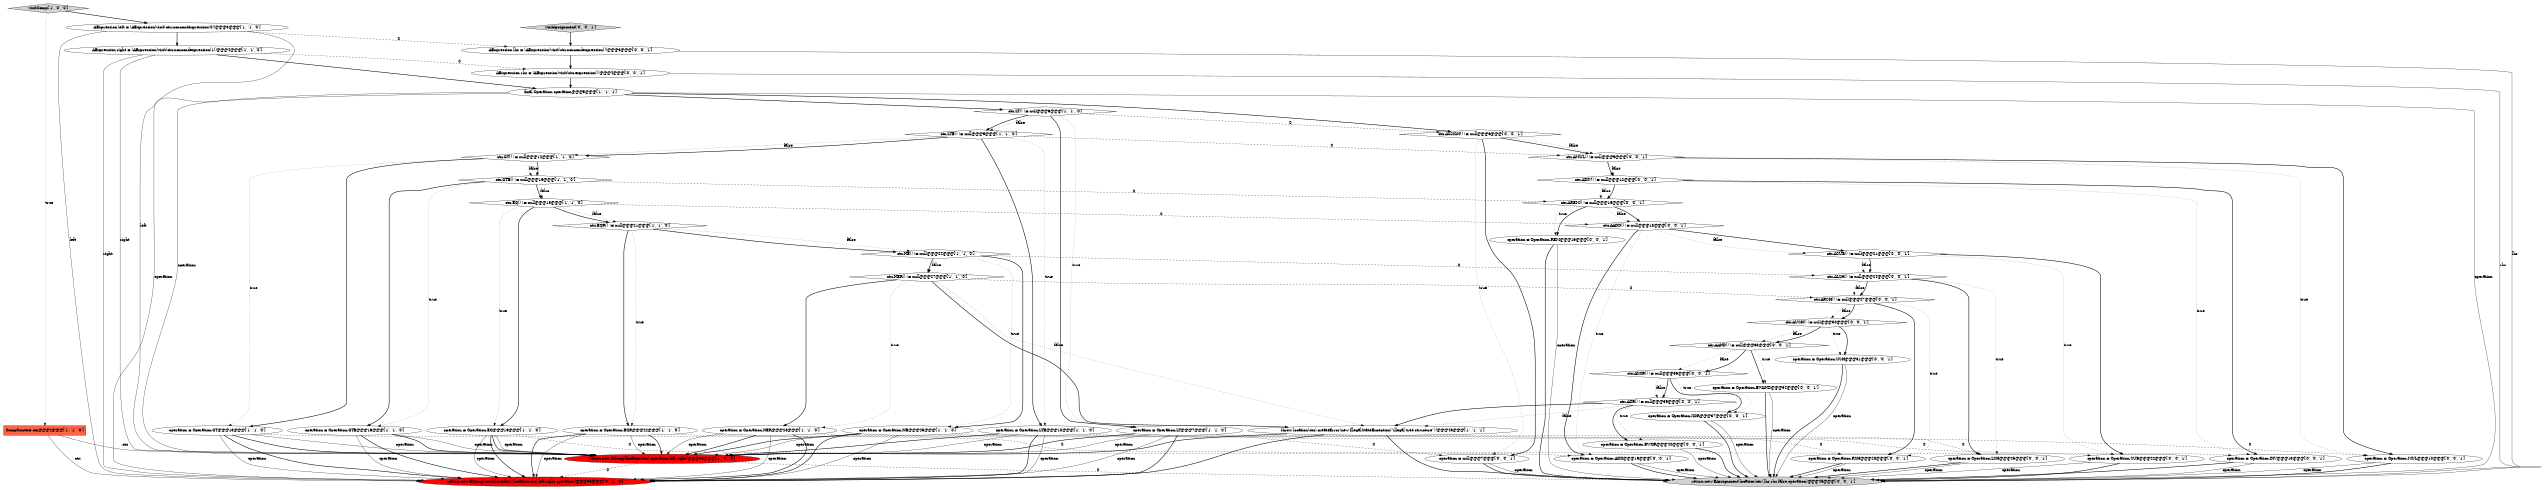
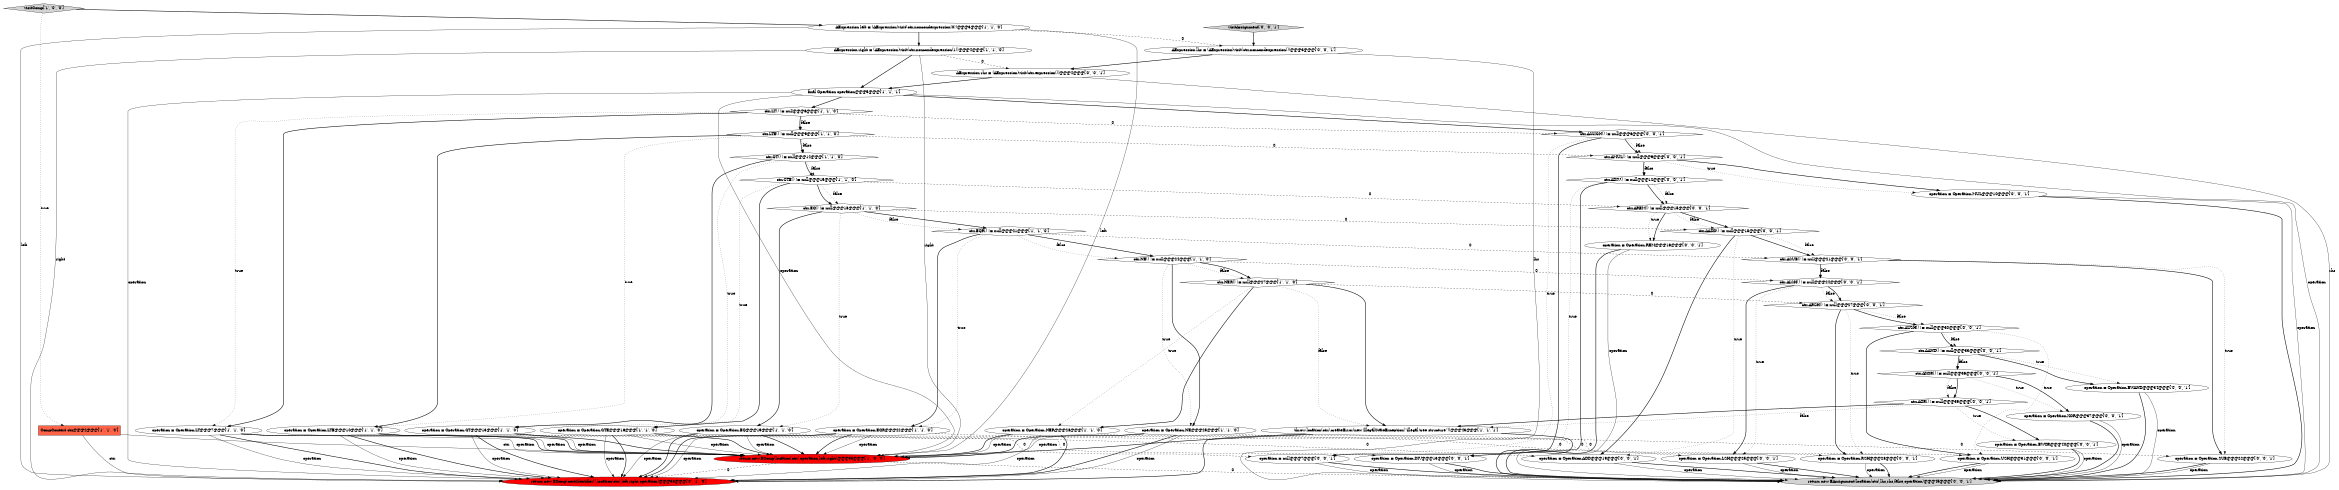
none -> (1405, 248)
(1951, 440) -> (1171, 437)
